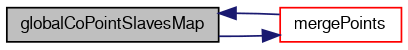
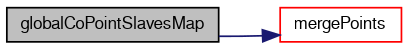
(258, 14) -> none
